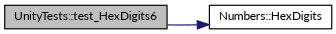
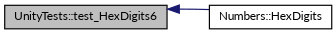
(182, 25) -> (194, 9)
